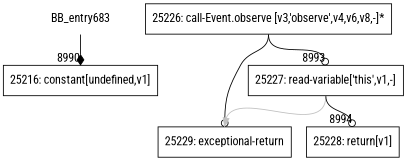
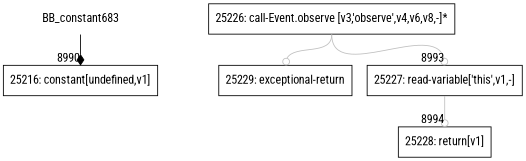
(81, 19) -> (81, 19)
(294, 50) -> (385, 50)
(237, 71) -> (312, 49)
(336, 110) -> (445, 108)
(279, 112) -> none
